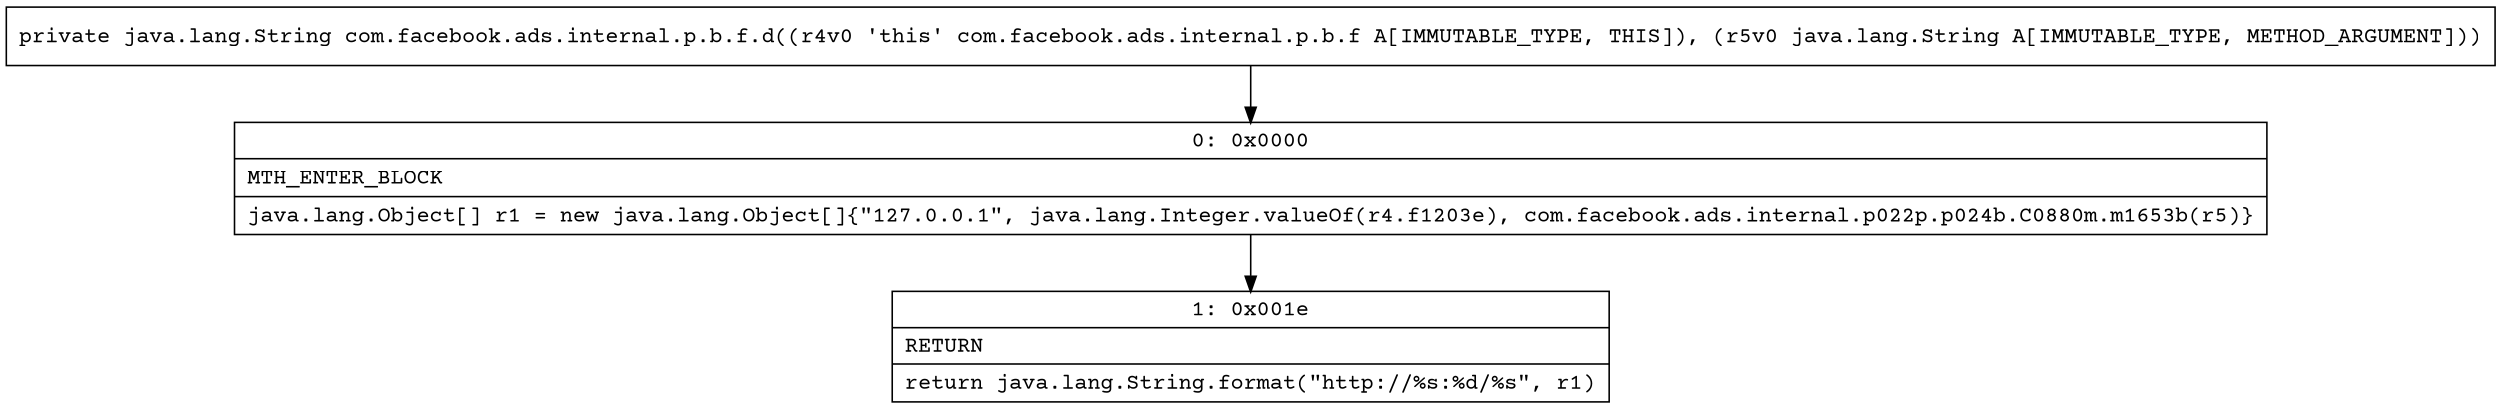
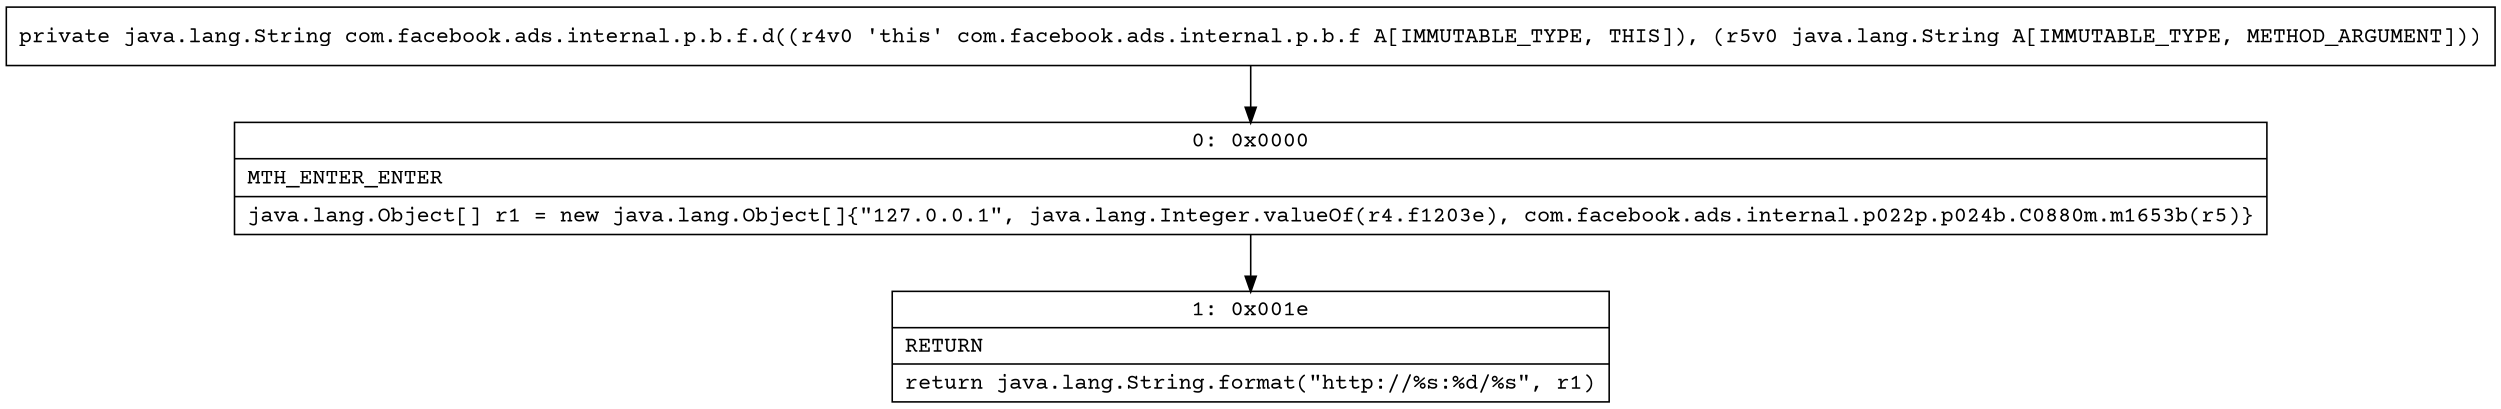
(345, 177) -> (345, 177)
